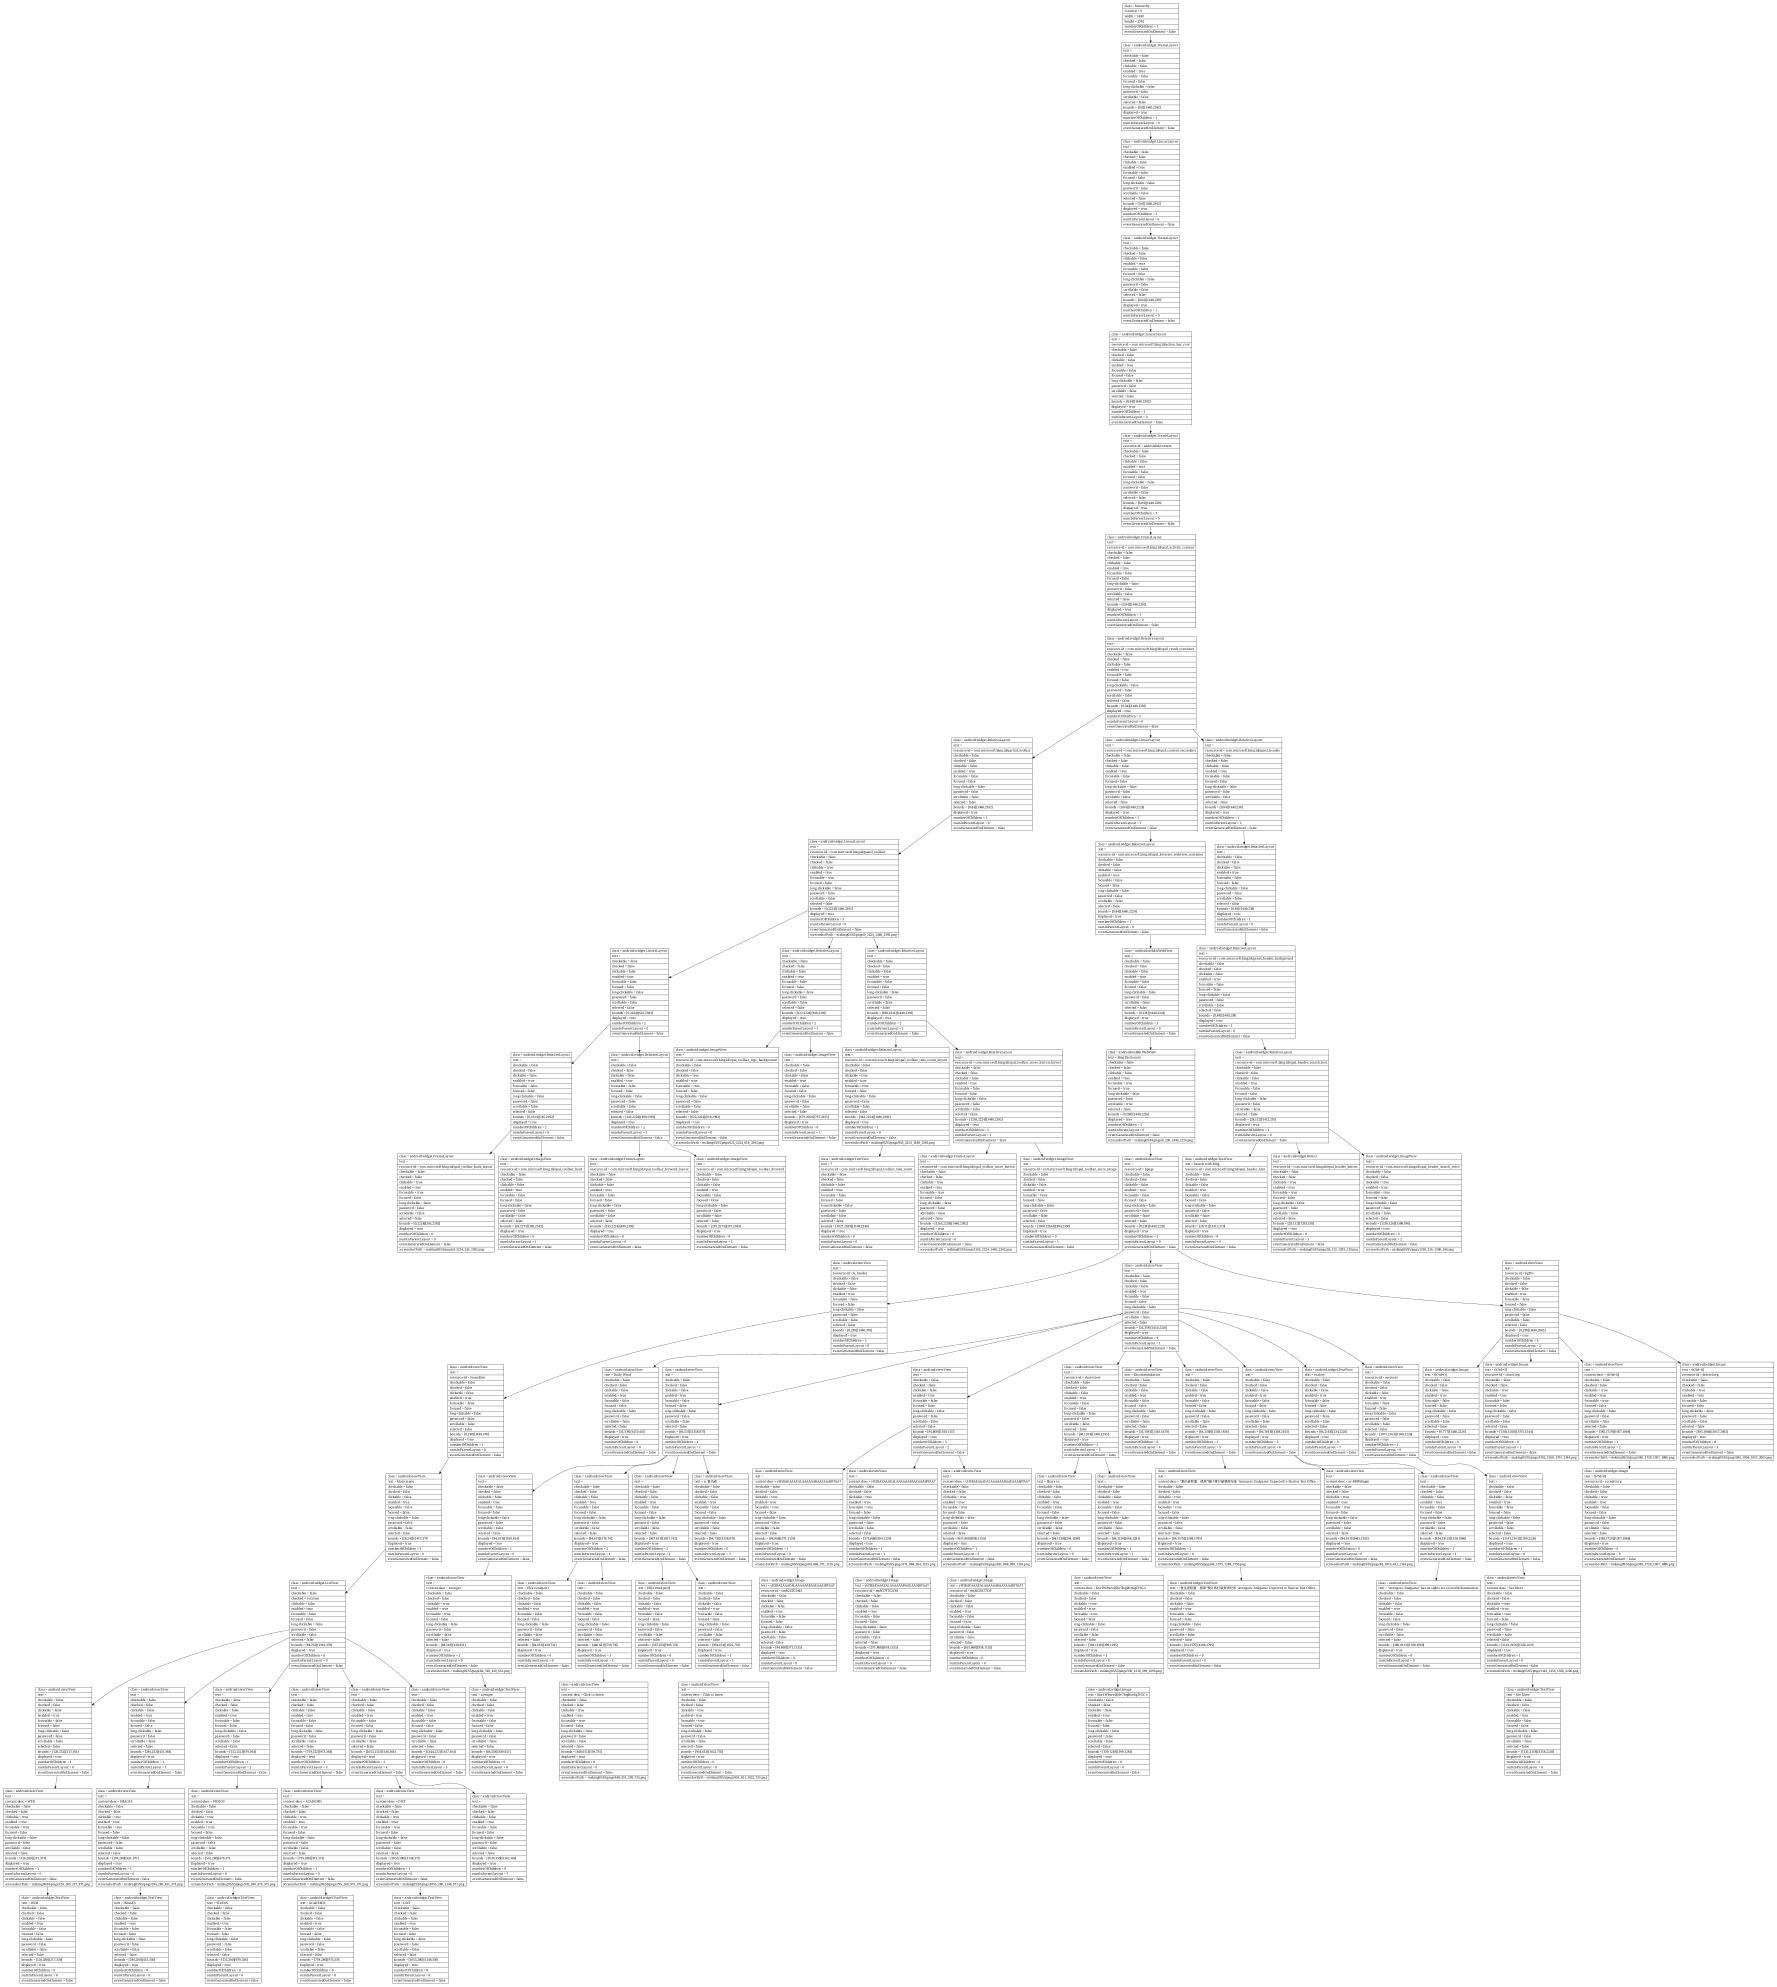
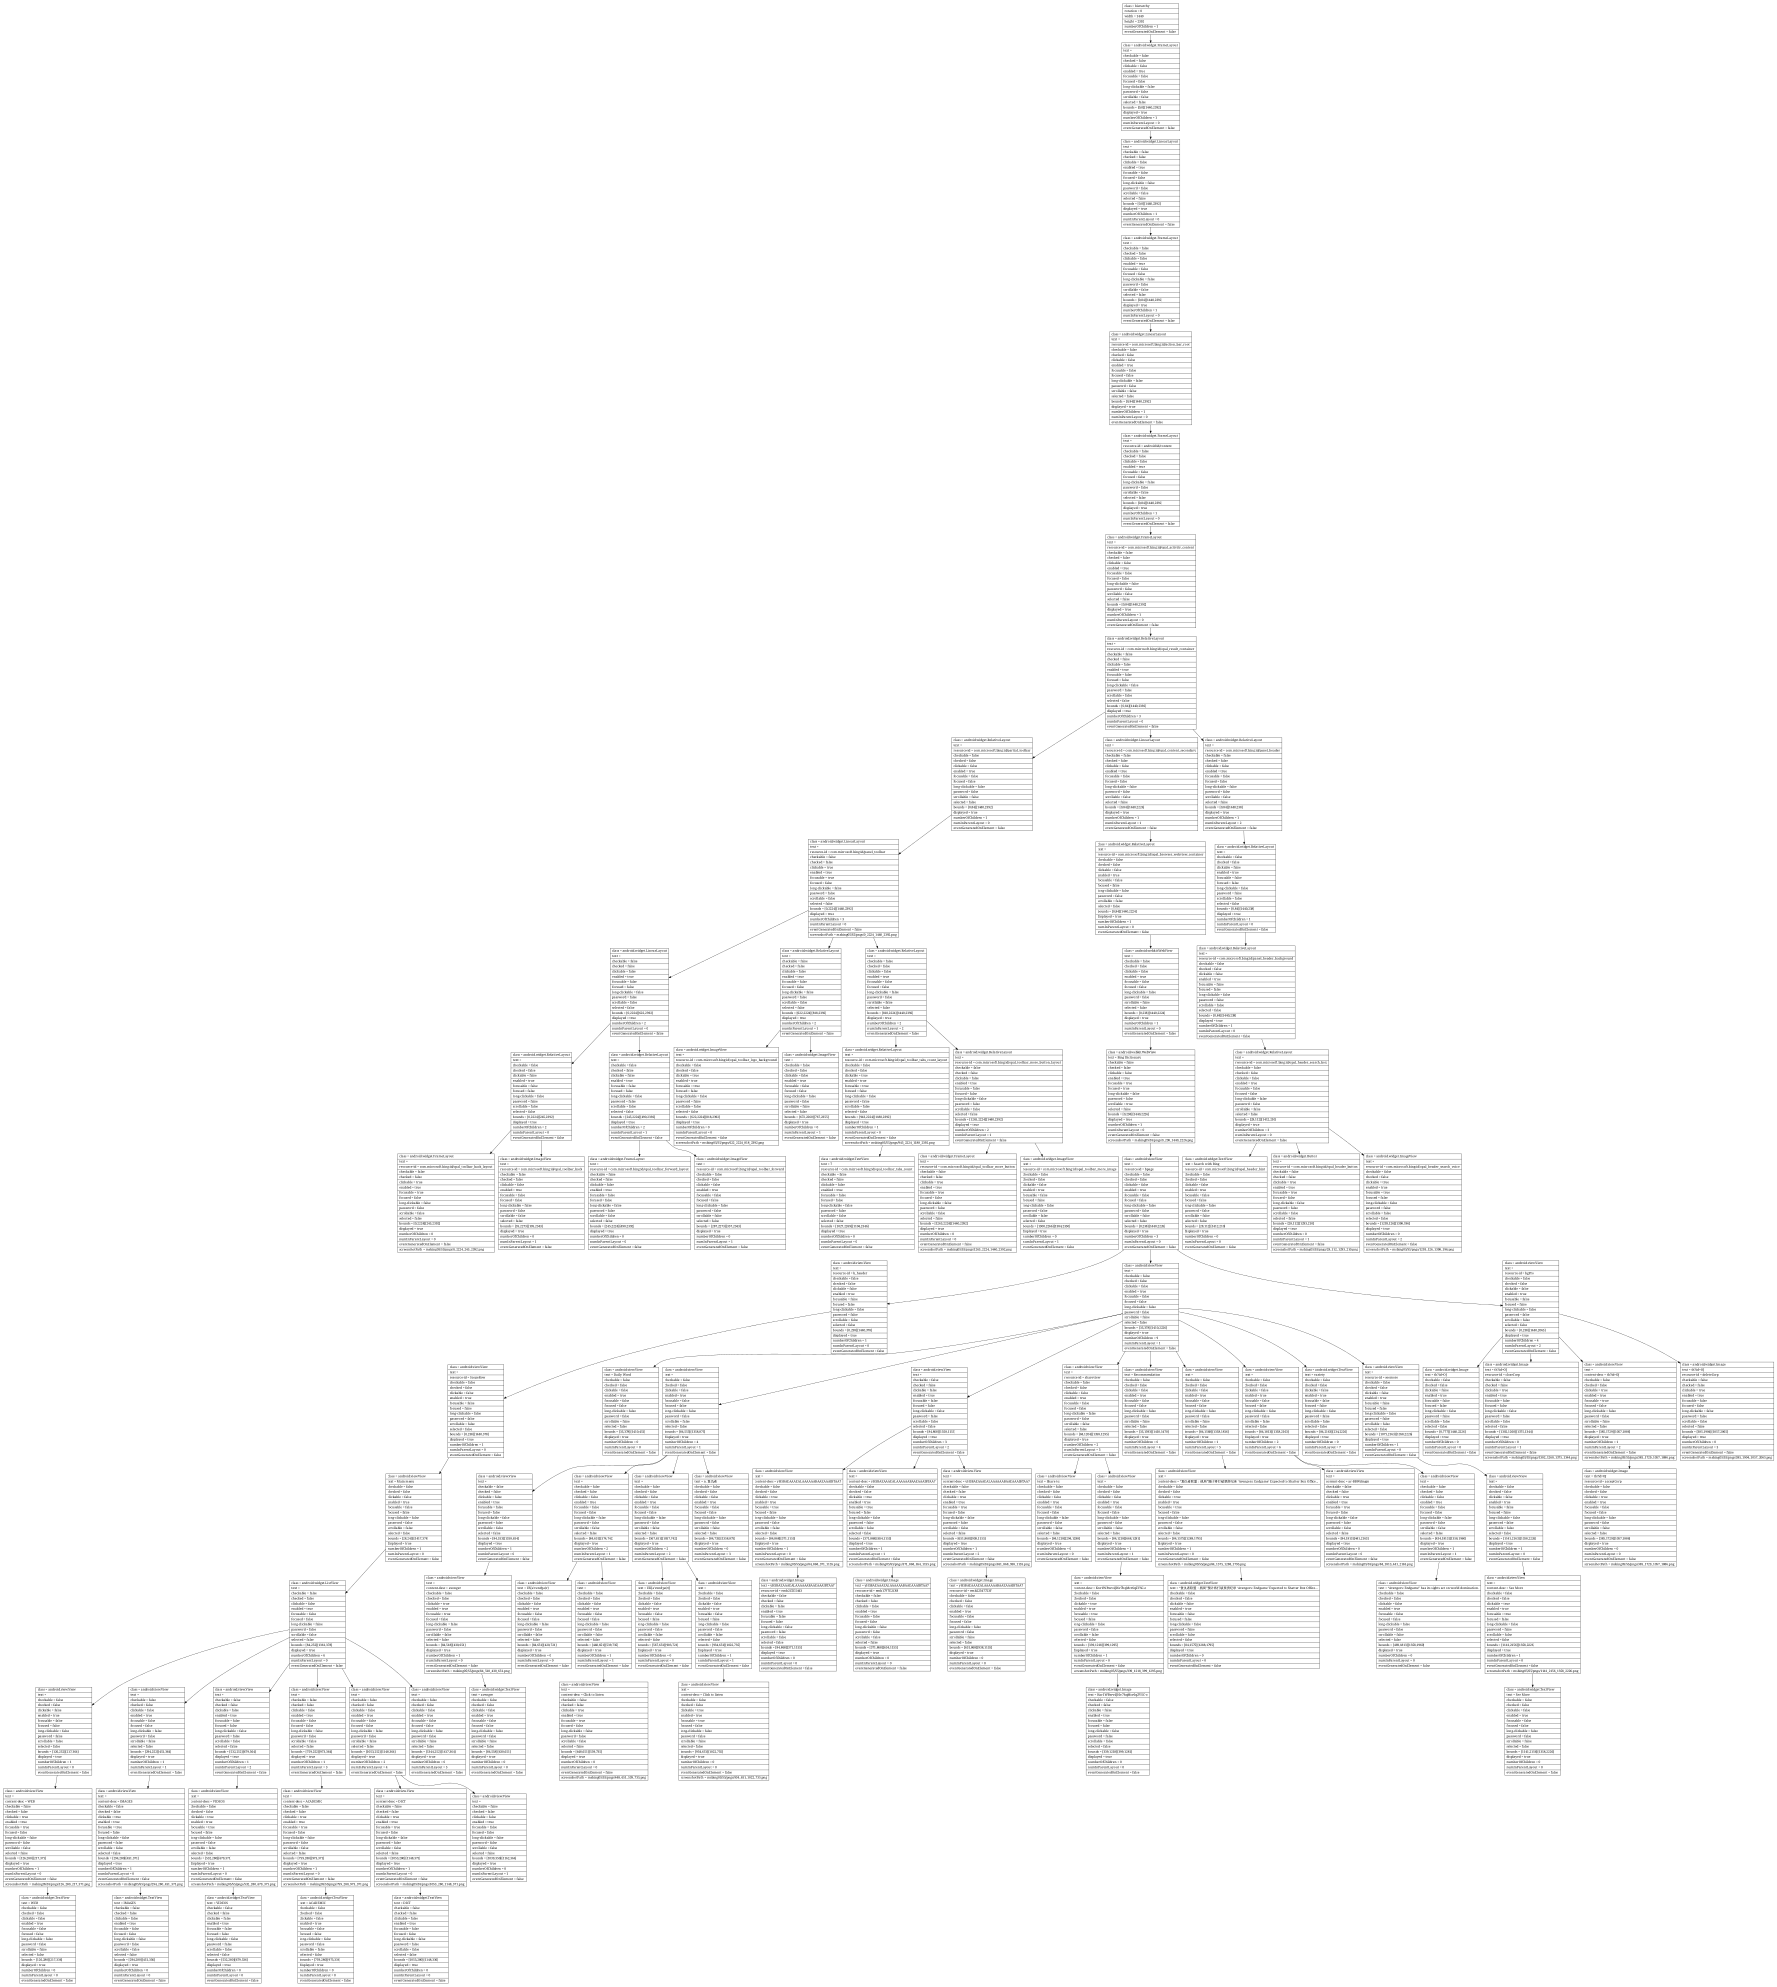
(305, 1599) -> (303, 1599)
